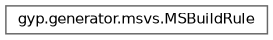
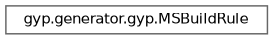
(137, 20) -> (137, 20)
